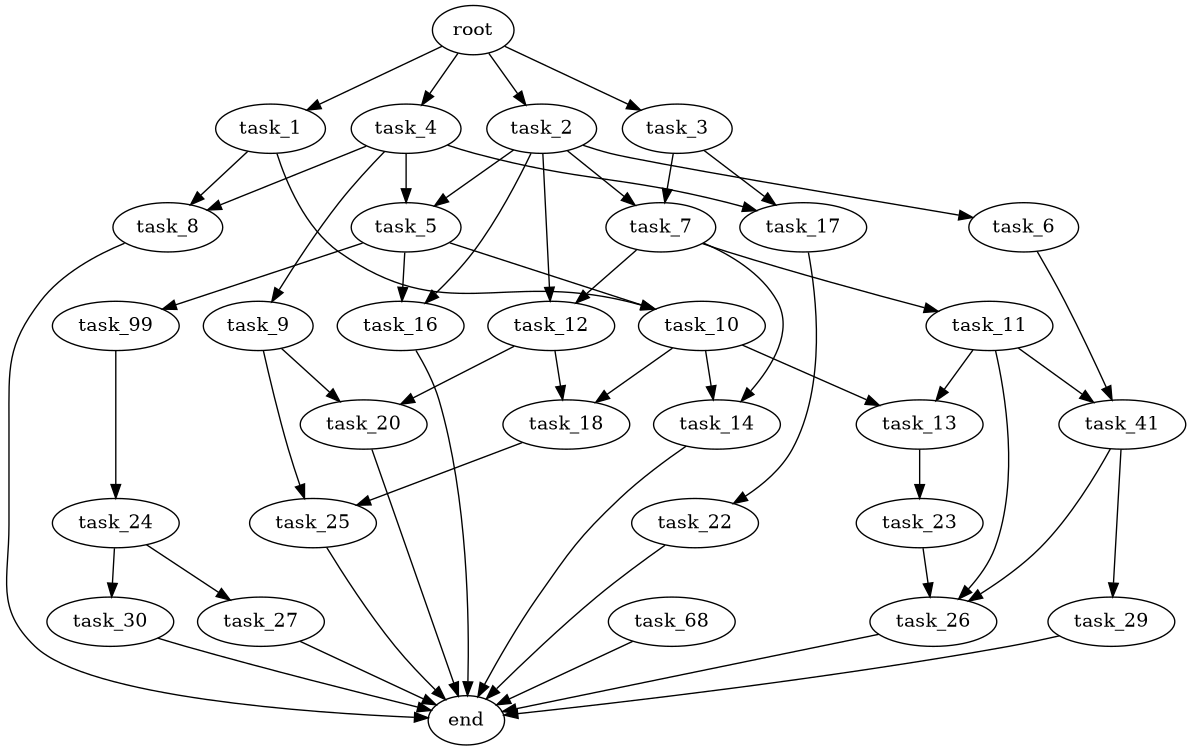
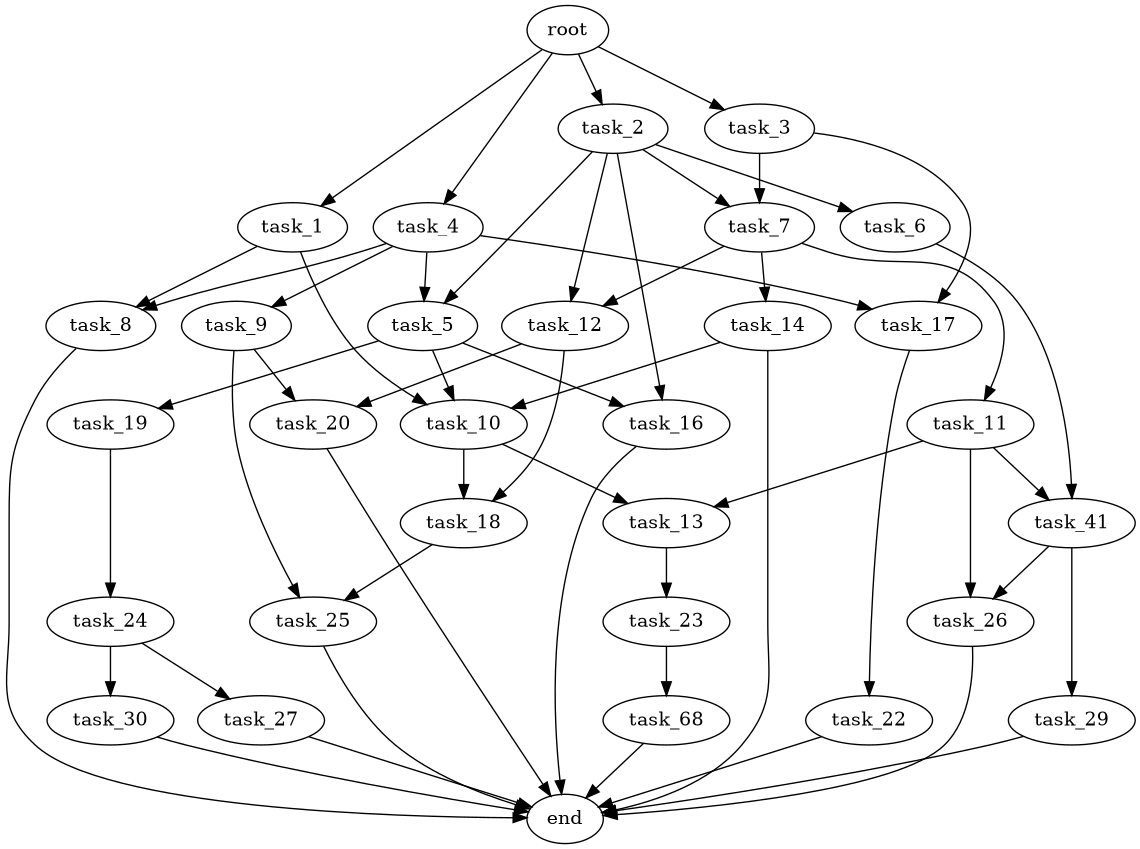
(116, 326) -> (110, 425)
(708, 369) -> (623, 373)
(926, 566) -> (666, 664)
